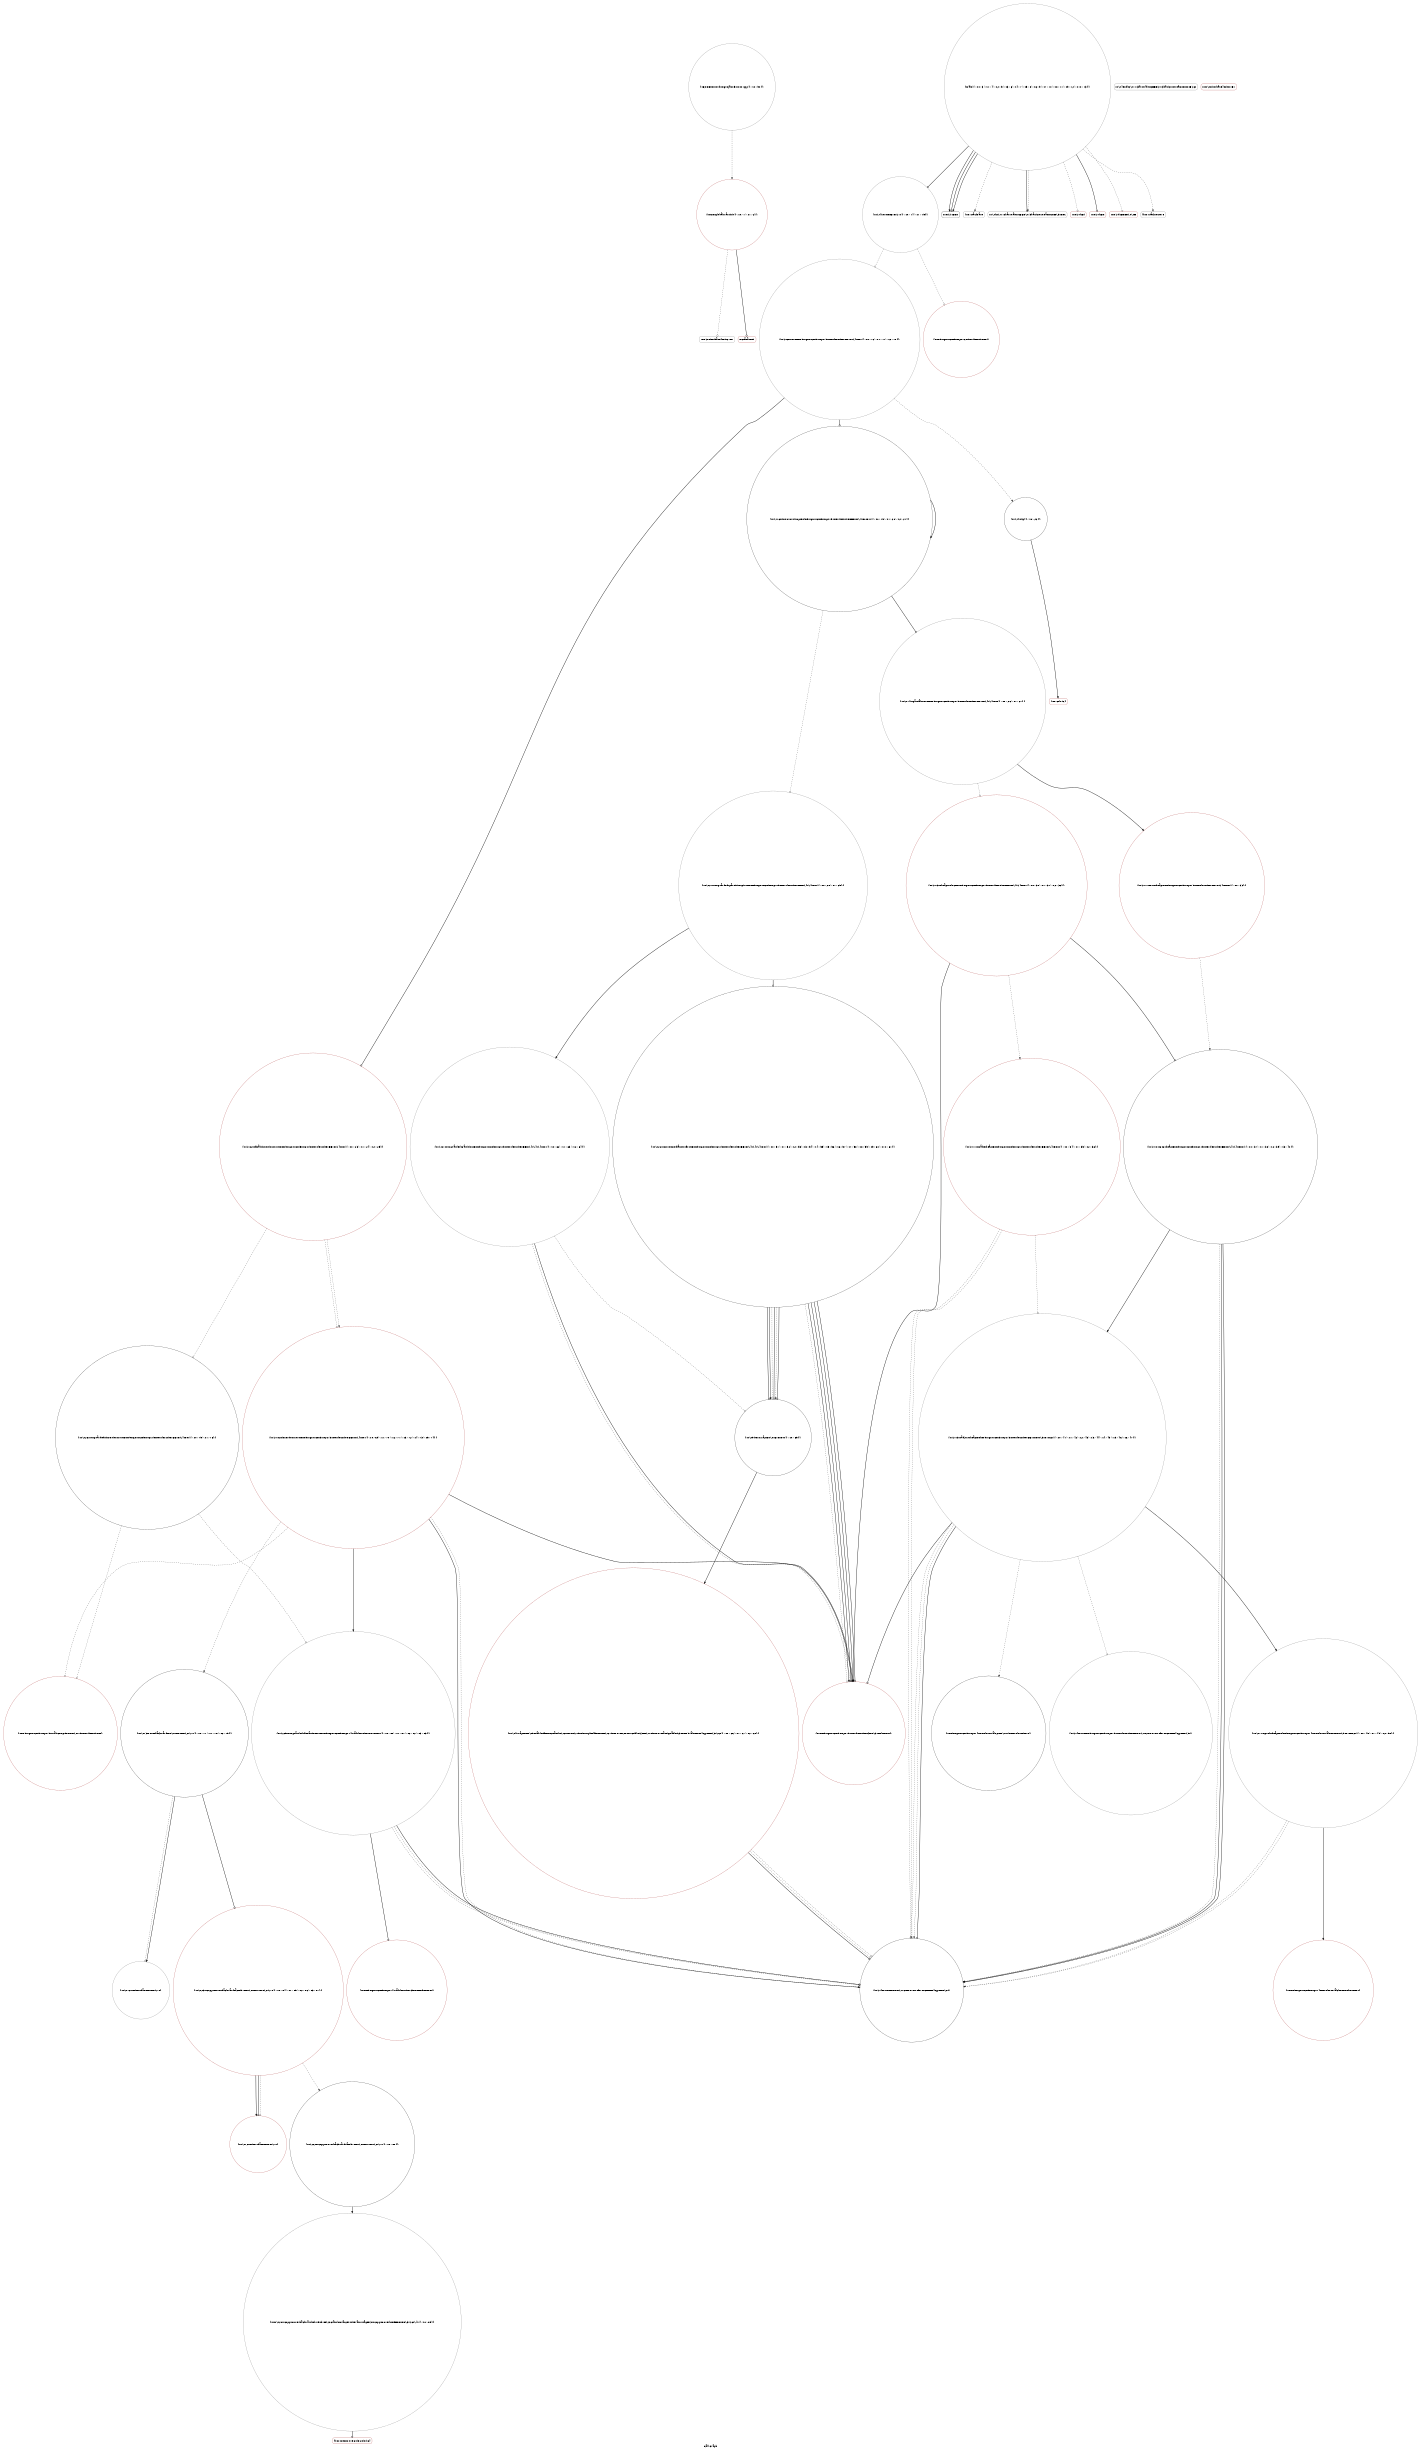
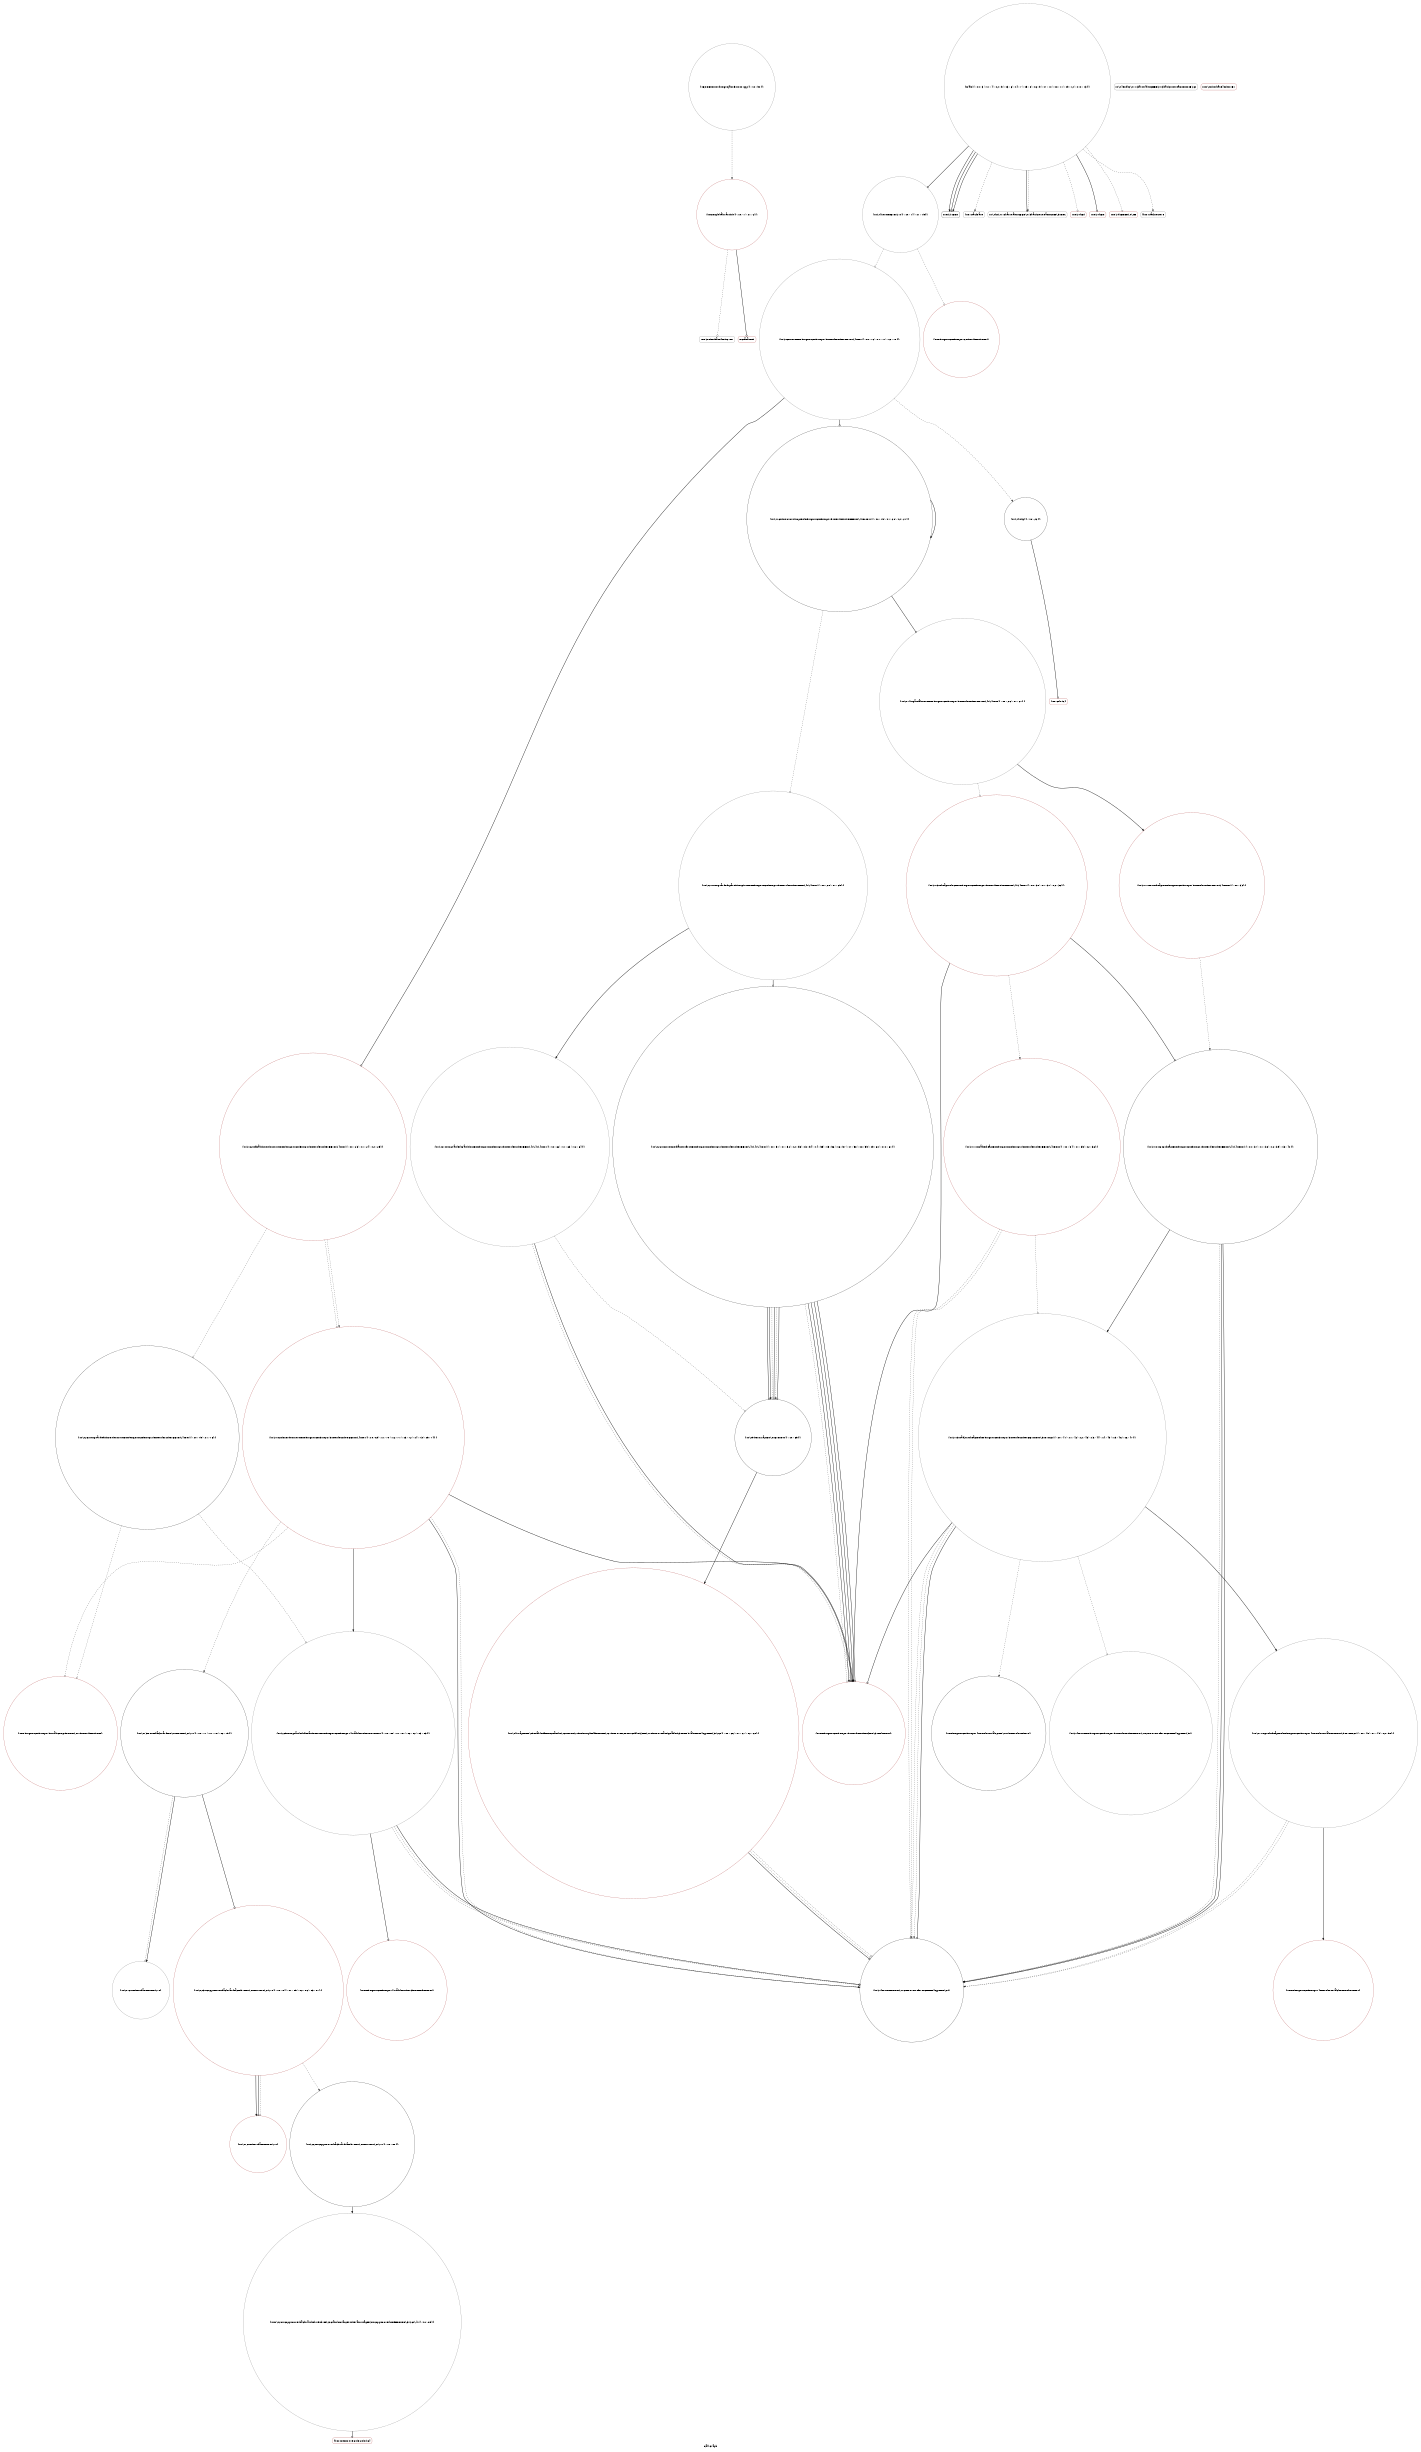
(1047, 618) -> (1047, 618)
